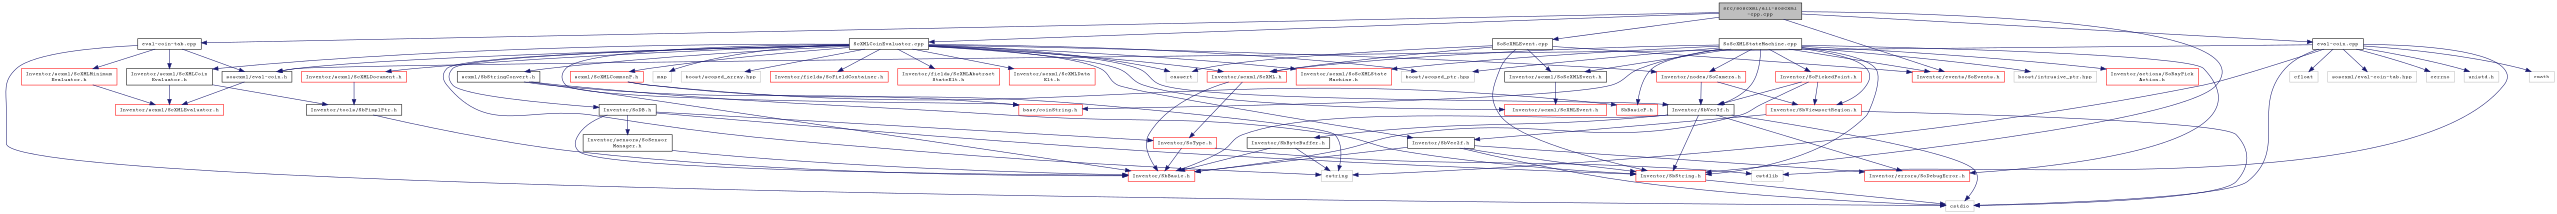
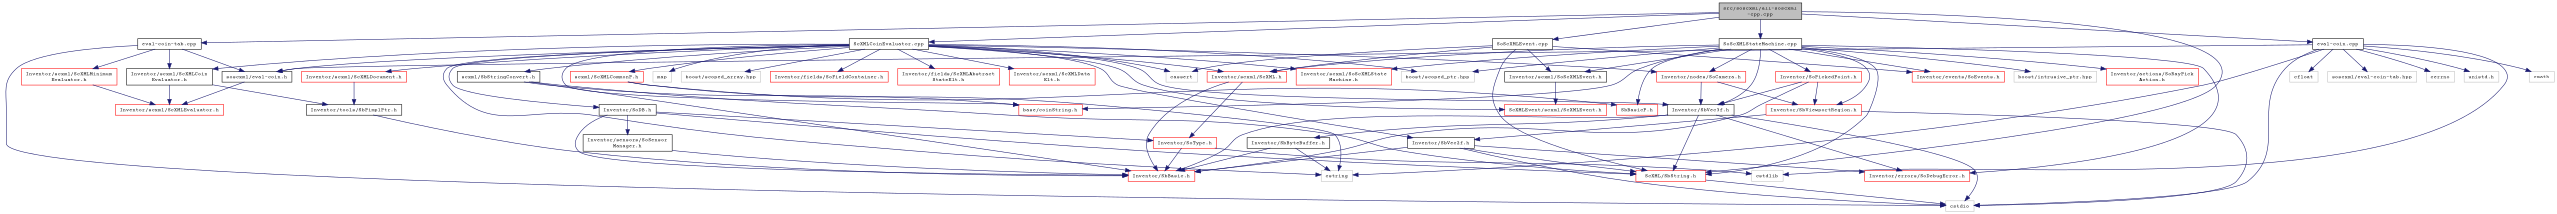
(1853, 42) -> (1760, 26)
(1556, 110) -> (1556, 110)
(1671, 176) -> (1671, 176)
